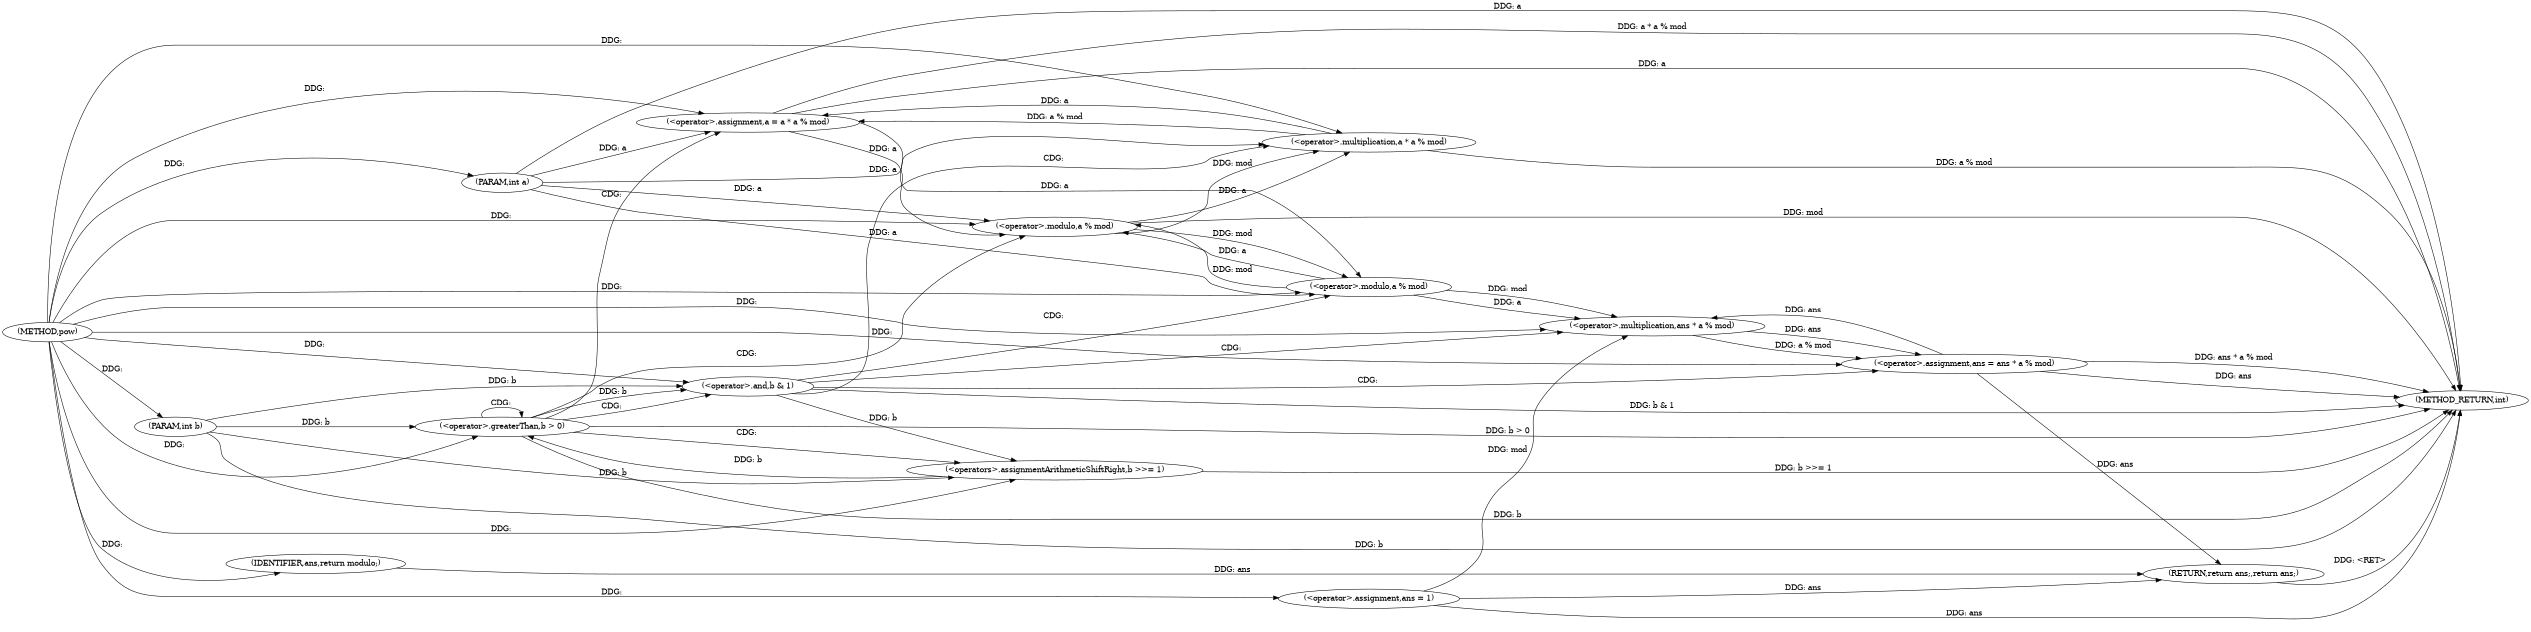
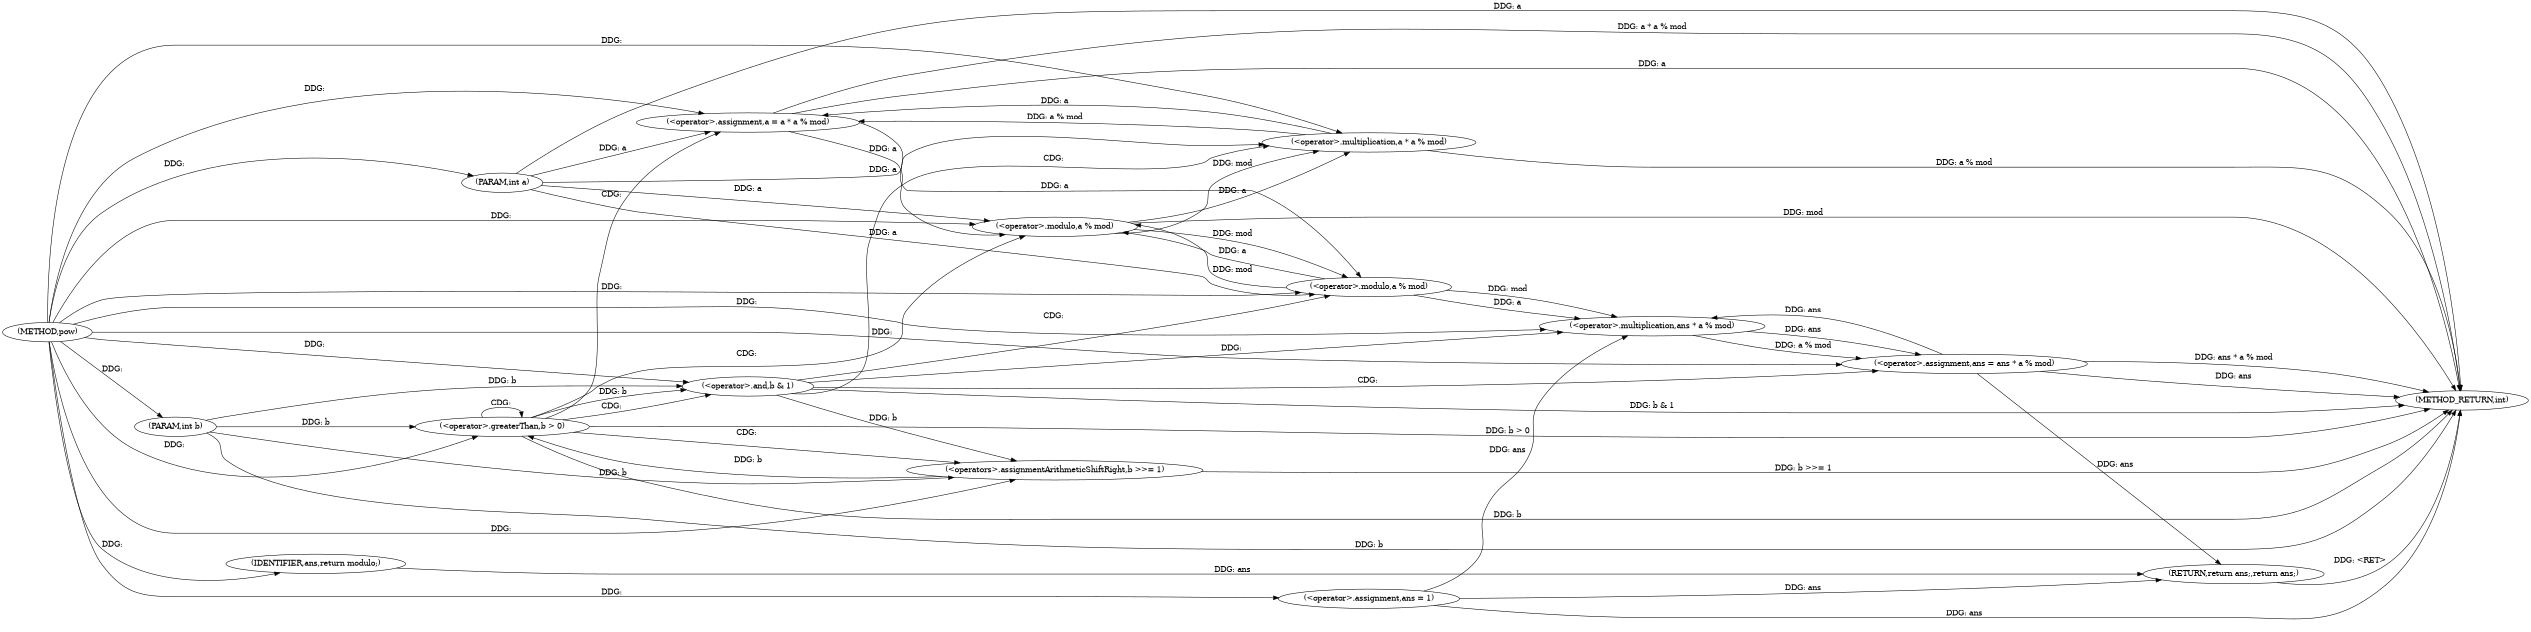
(1232, 349) -> (1232, 349)
(1508, 450) -> (1508, 450)
